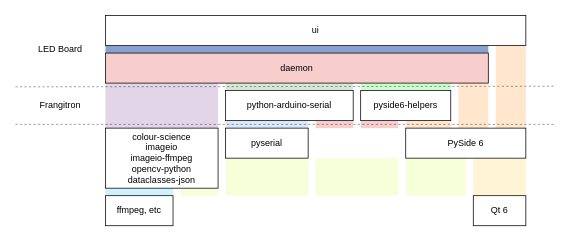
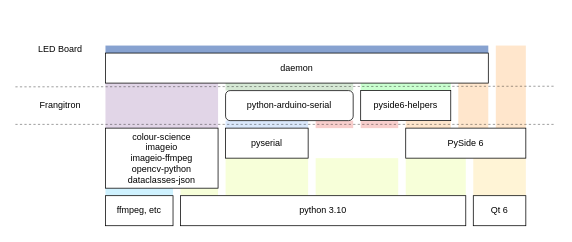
(315, 30) -> none
(297, 68) -> (297, 68)
(289, 105) -> (289, 105)
none -> (323, 210)
